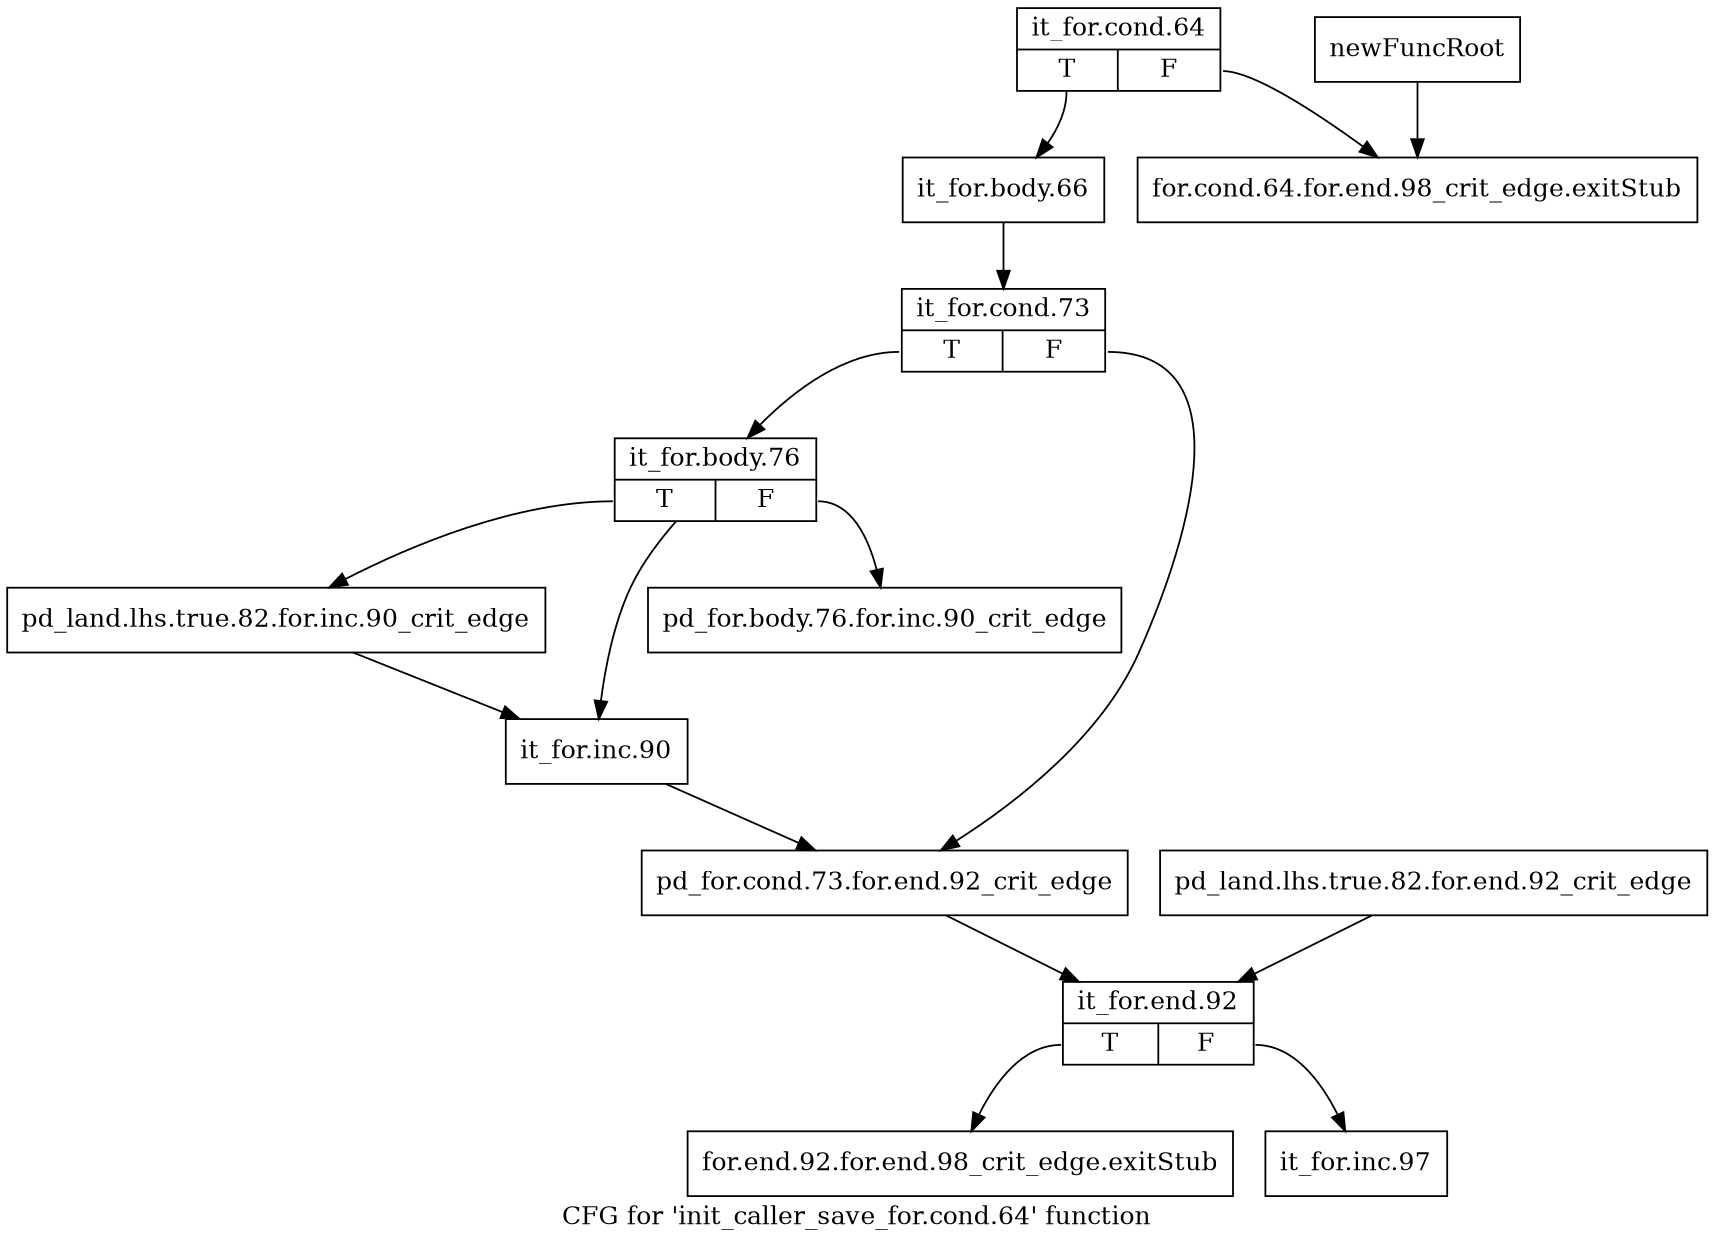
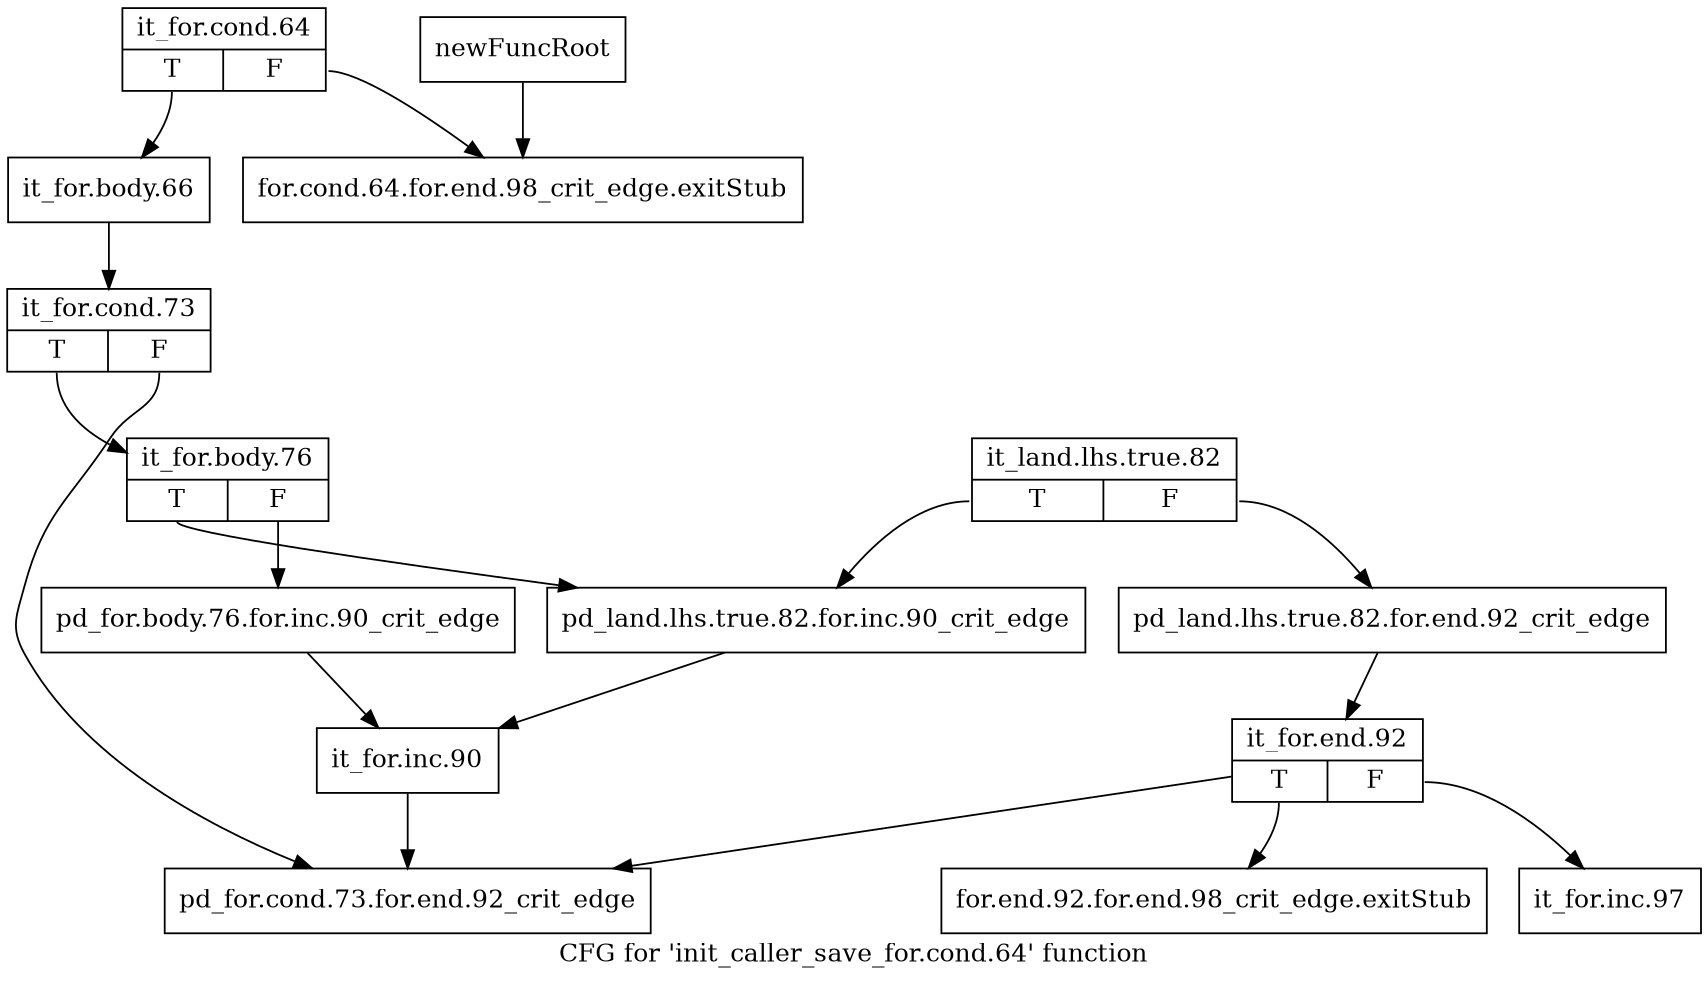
none -> (1104, 480)
(623, 605) -> (337, 684)
(1004, 945) -> (932, 821)
